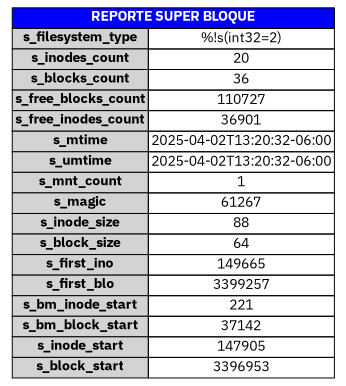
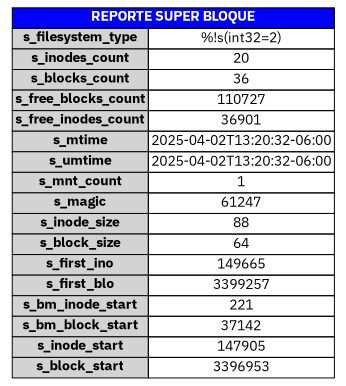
(241, 203) -> (241, 203)
